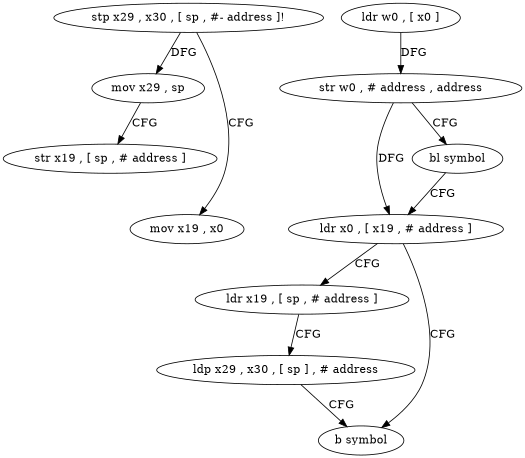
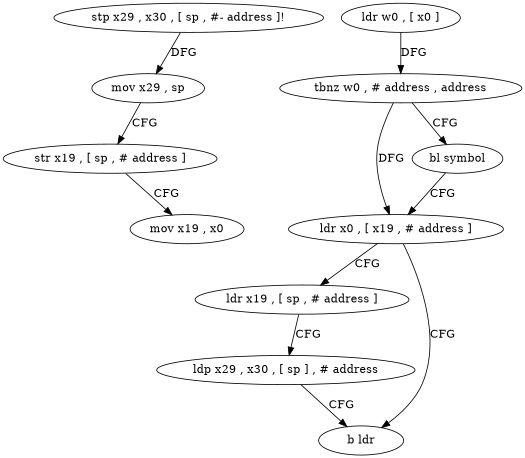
(401, 88) -> (401, 88)
(227, 121) -> (146, 191)
(361, 440) -> (361, 440)
